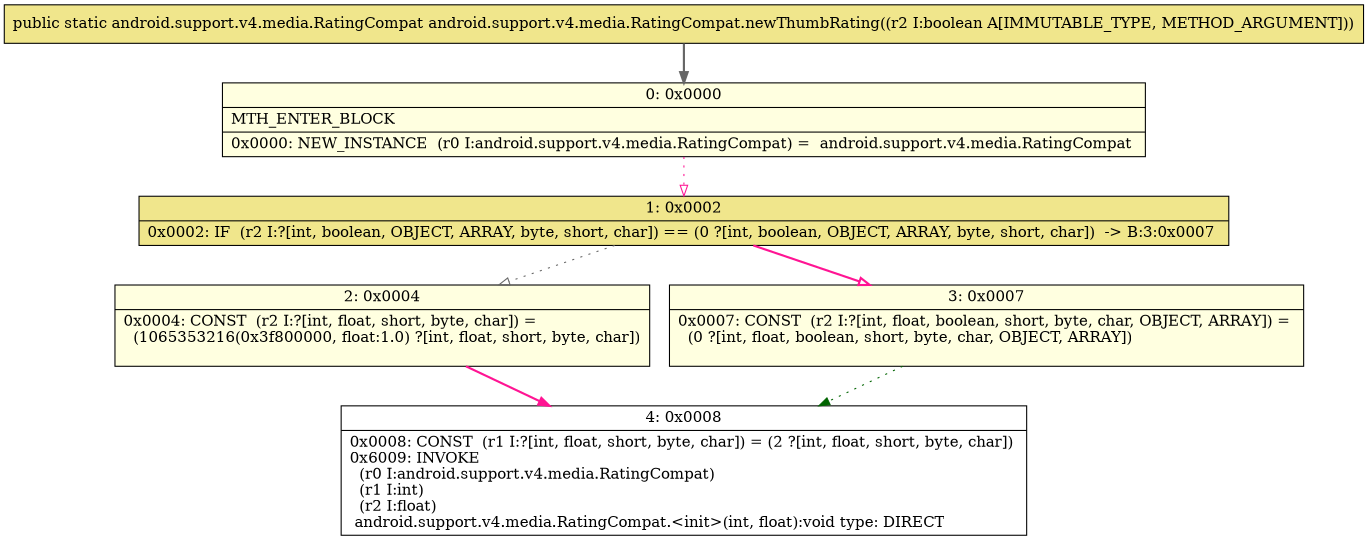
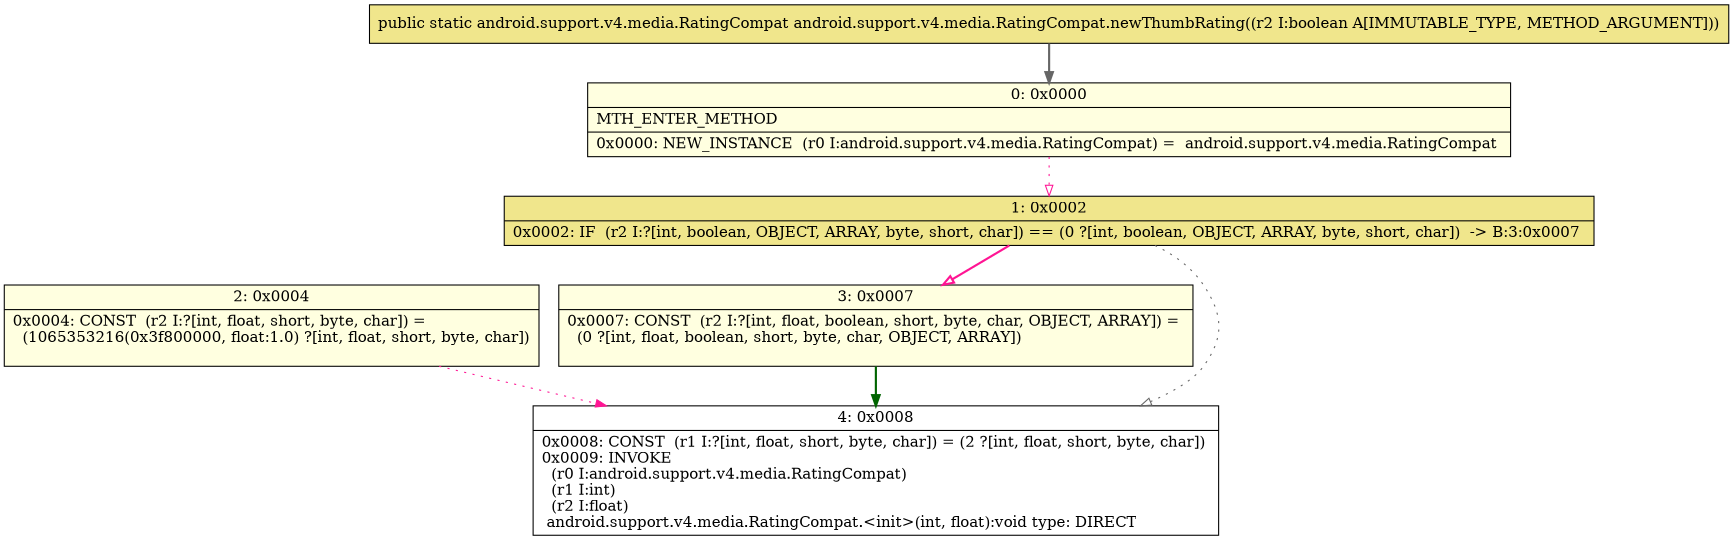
(313, 119) -> (687, 119)
(562, 263) -> (1219, 326)
(503, 384) -> (517, 385)
(866, 384) -> (876, 381)
(420, 458) -> (612, 458)
